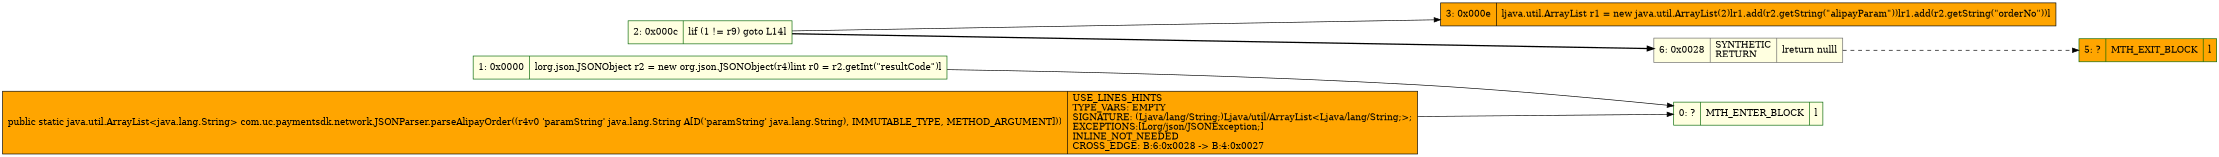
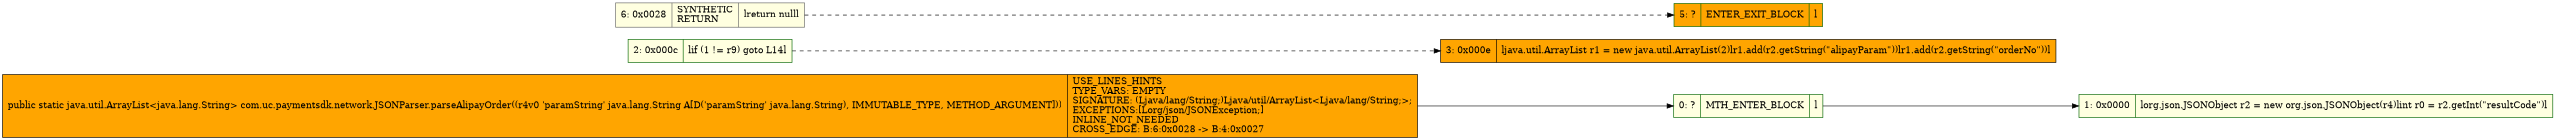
(1113, 25) -> (1113, 51)
(1220, 41) -> none
(2155, 50) -> (1755, 15)
(1308, 80) -> (1948, 106)
